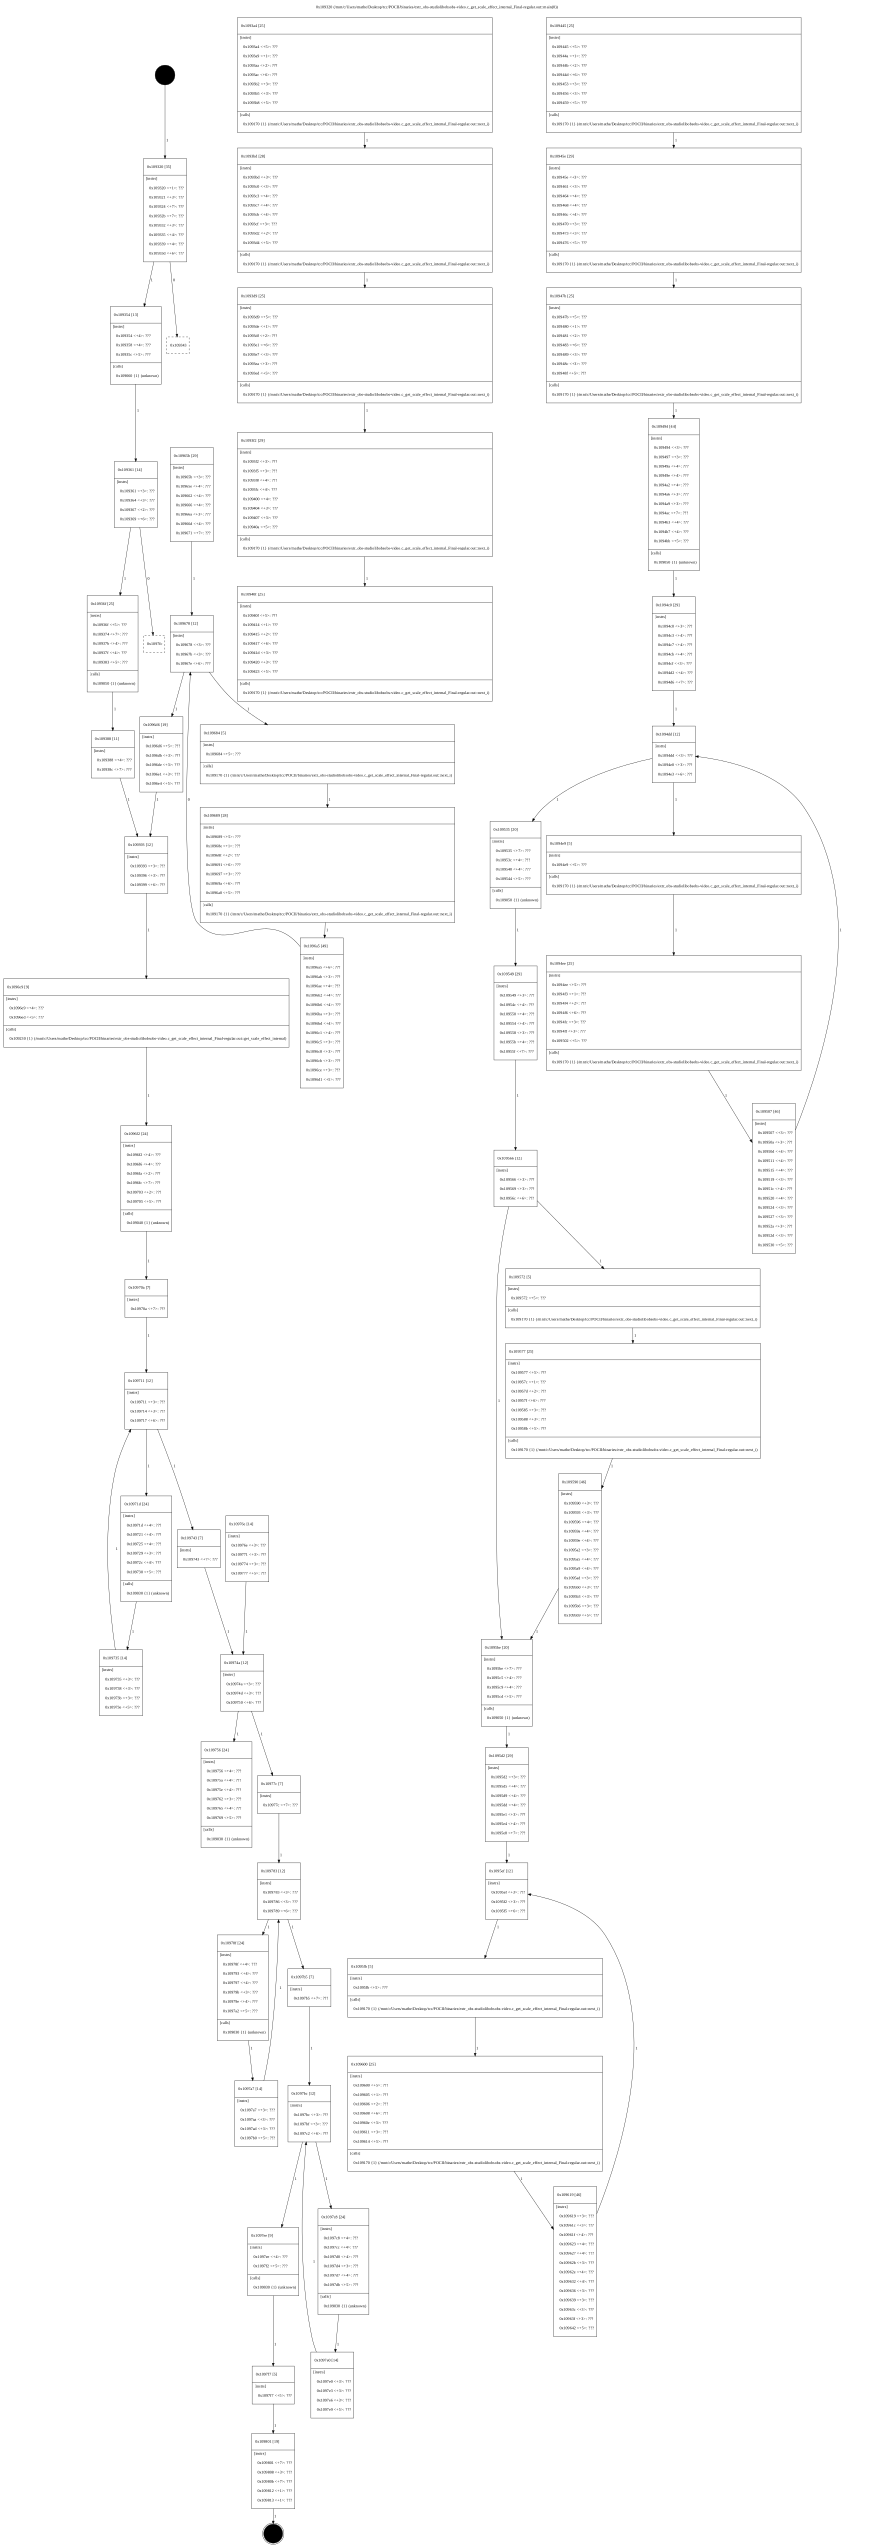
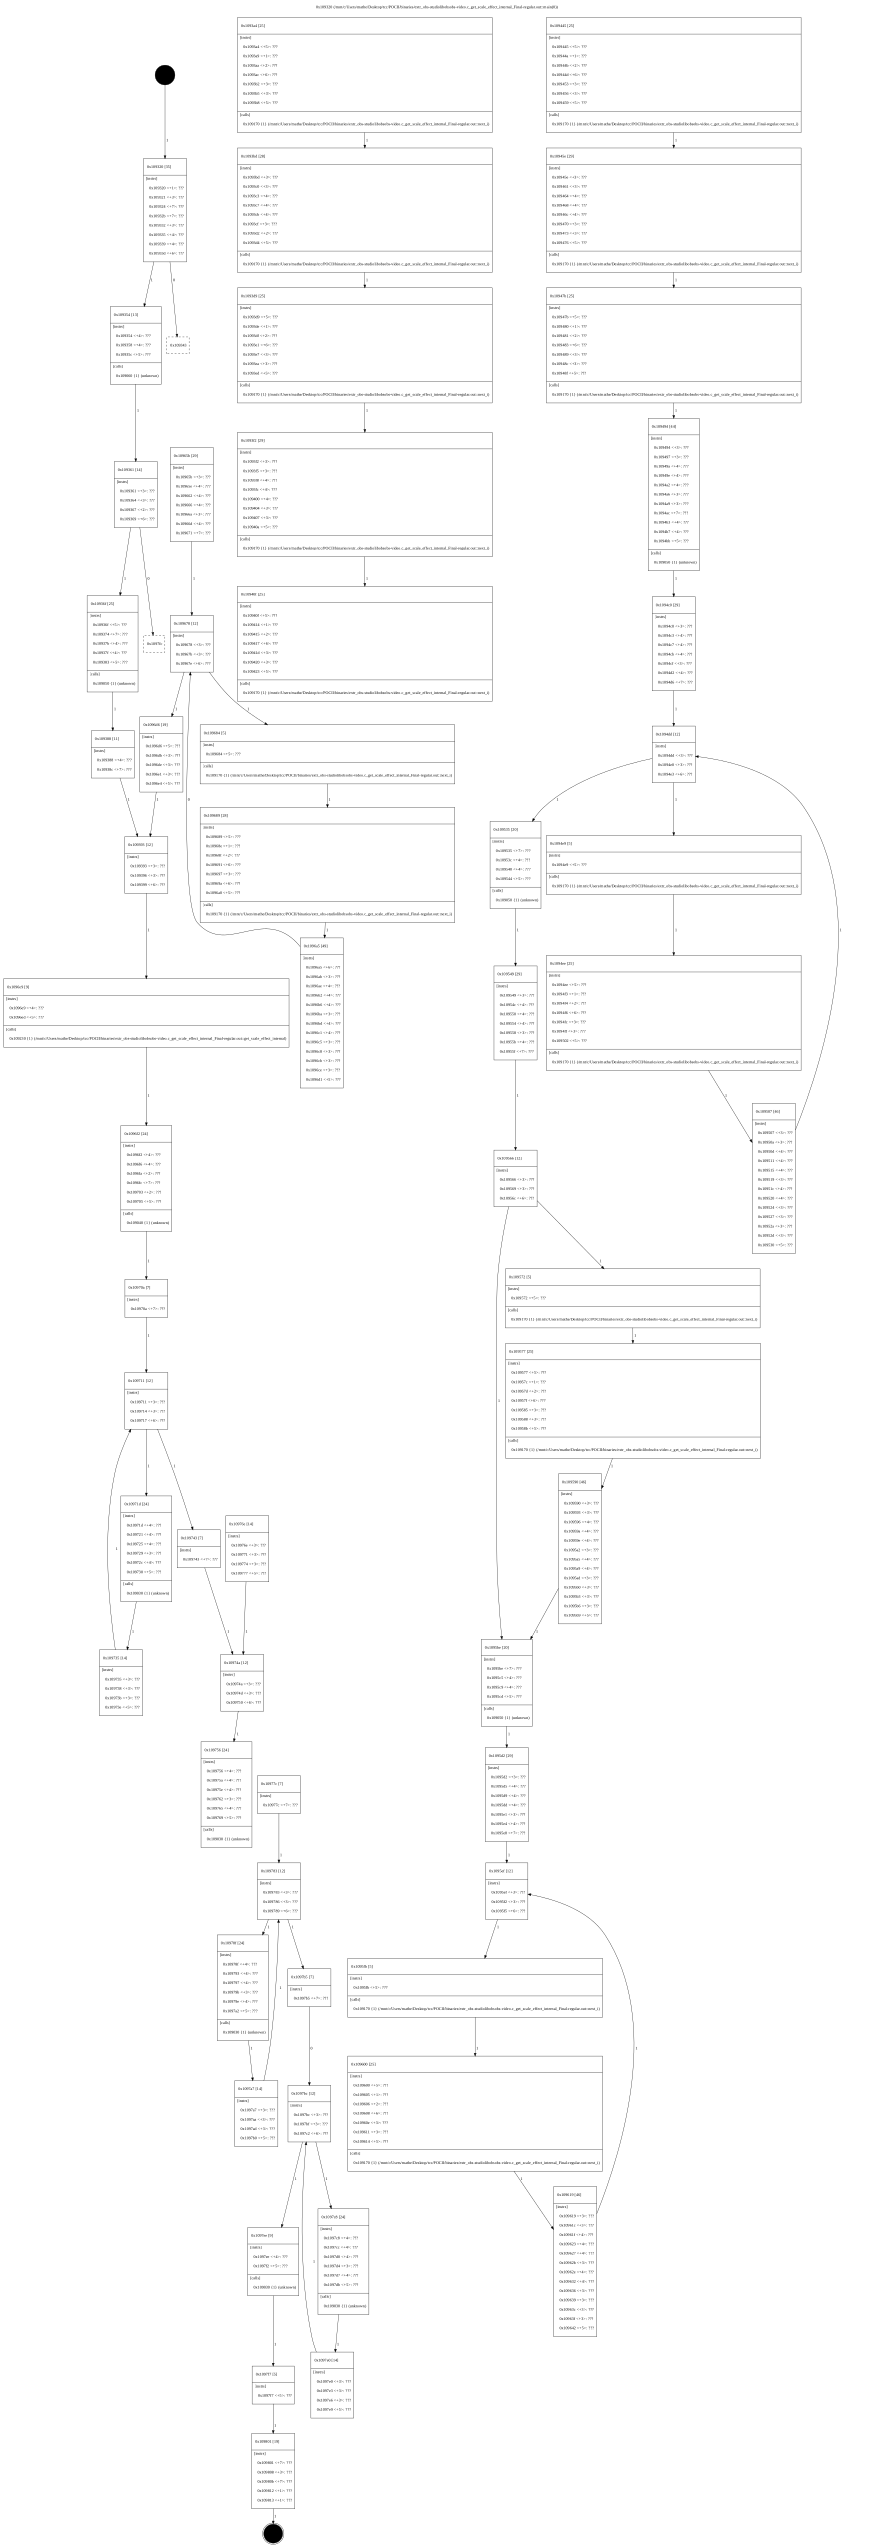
(262, 1742) -> none
(311, 2048) -> (311, 2048)
